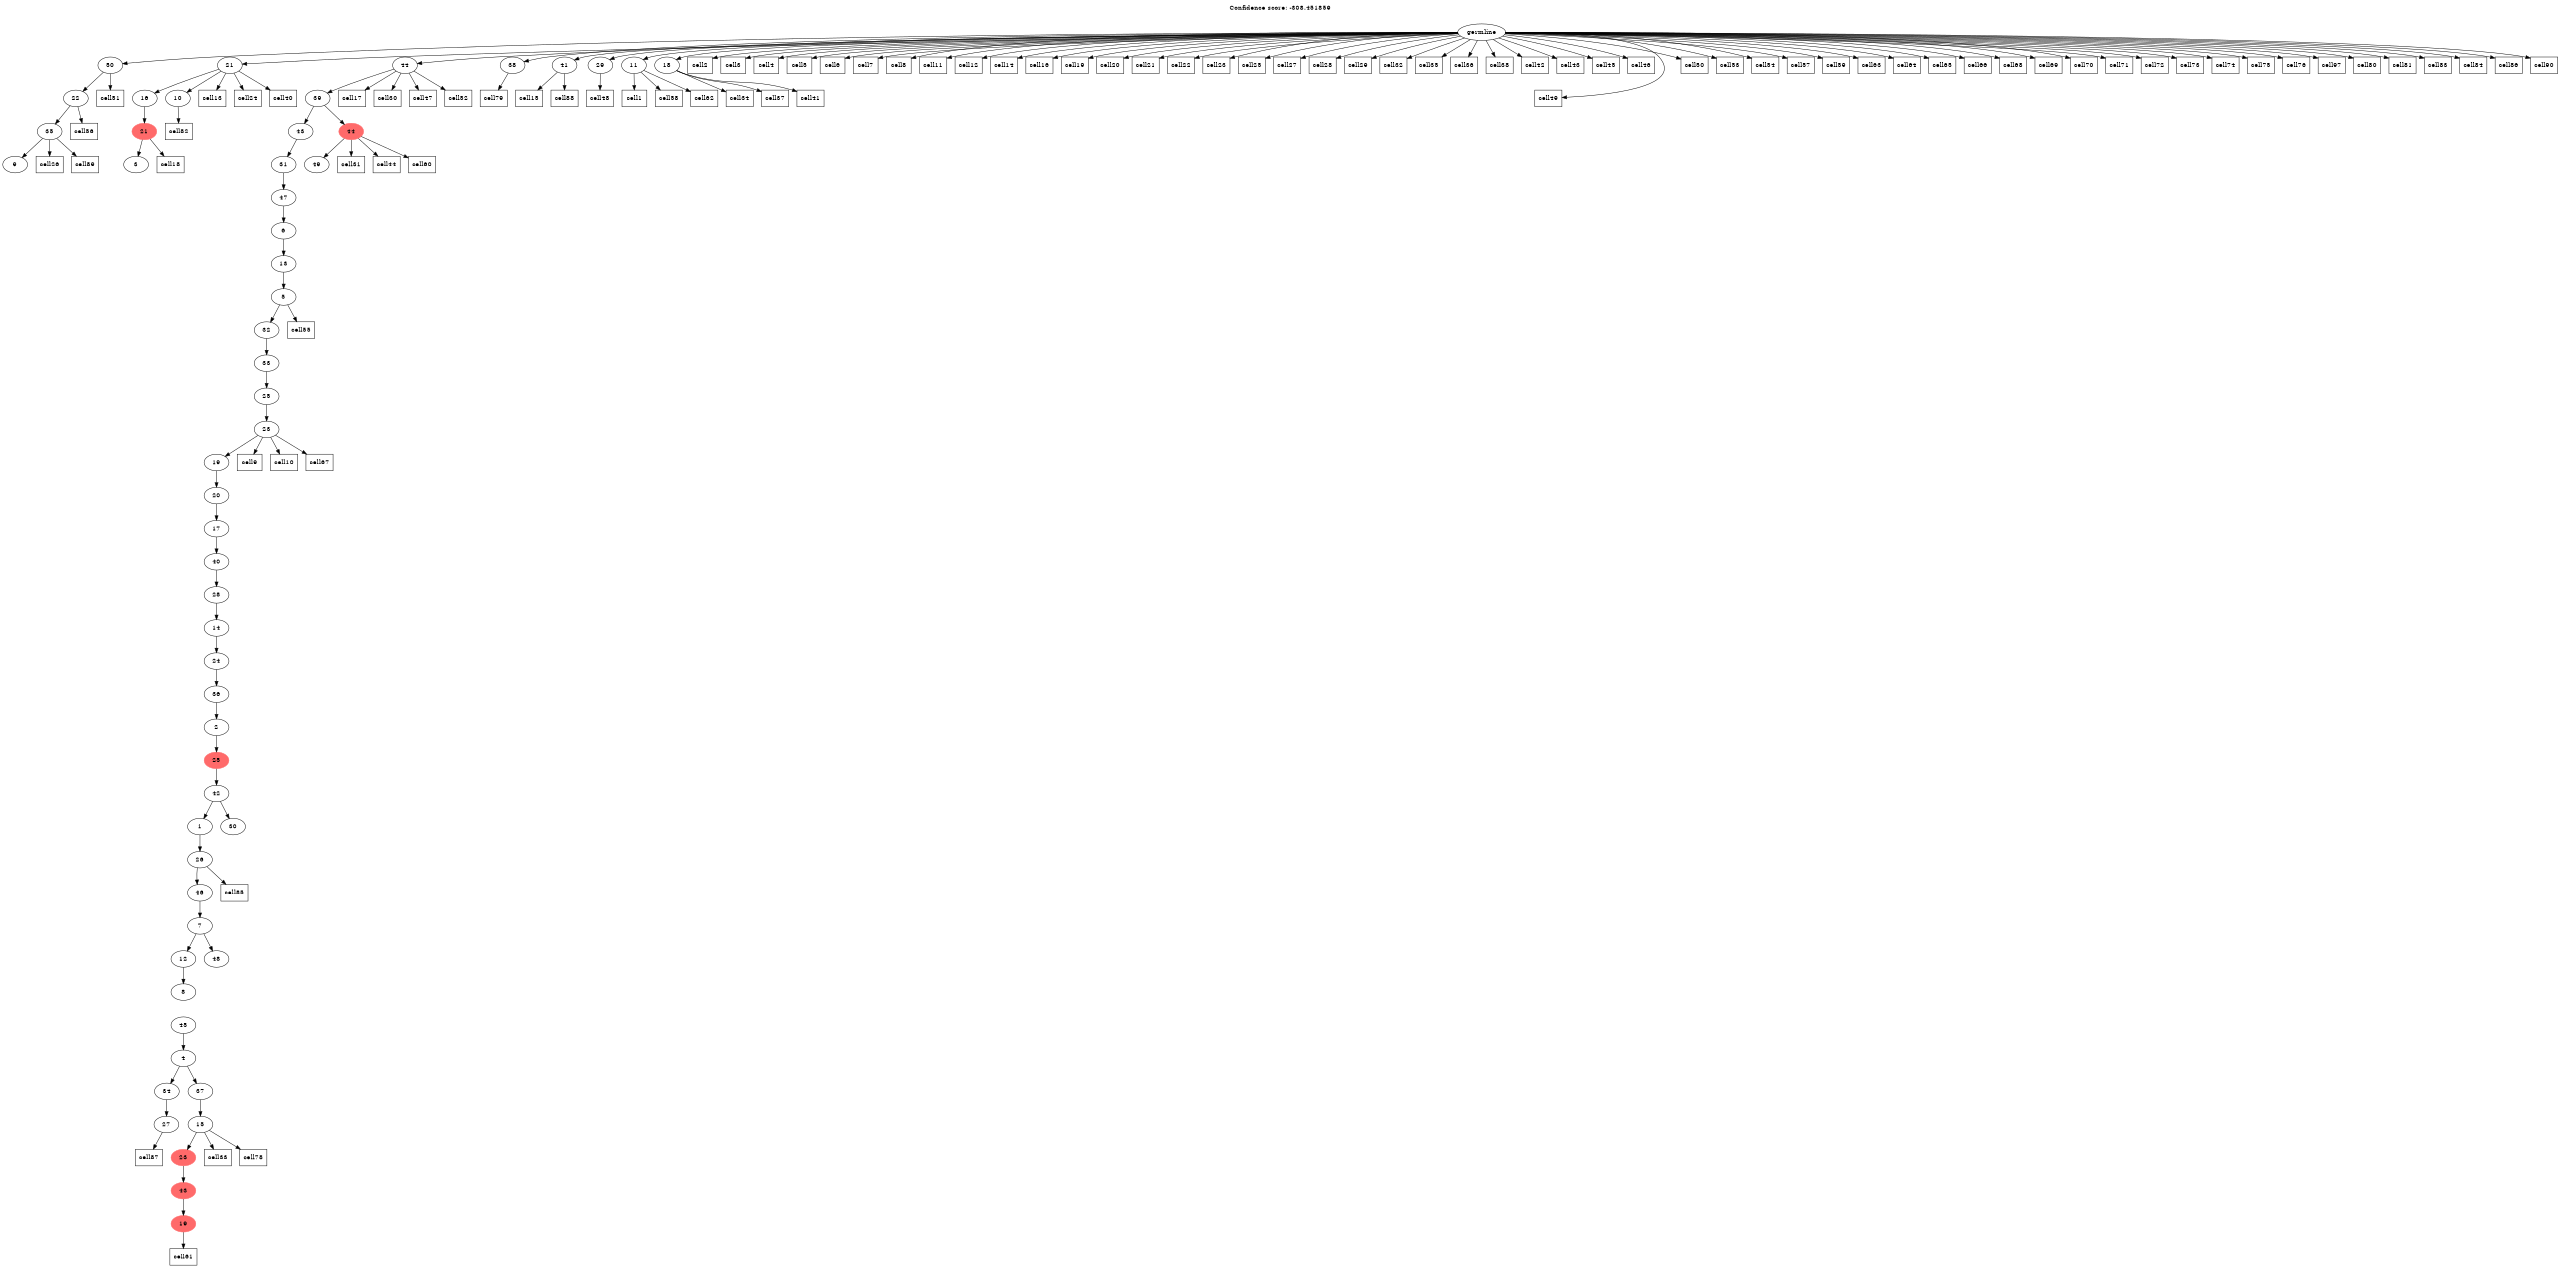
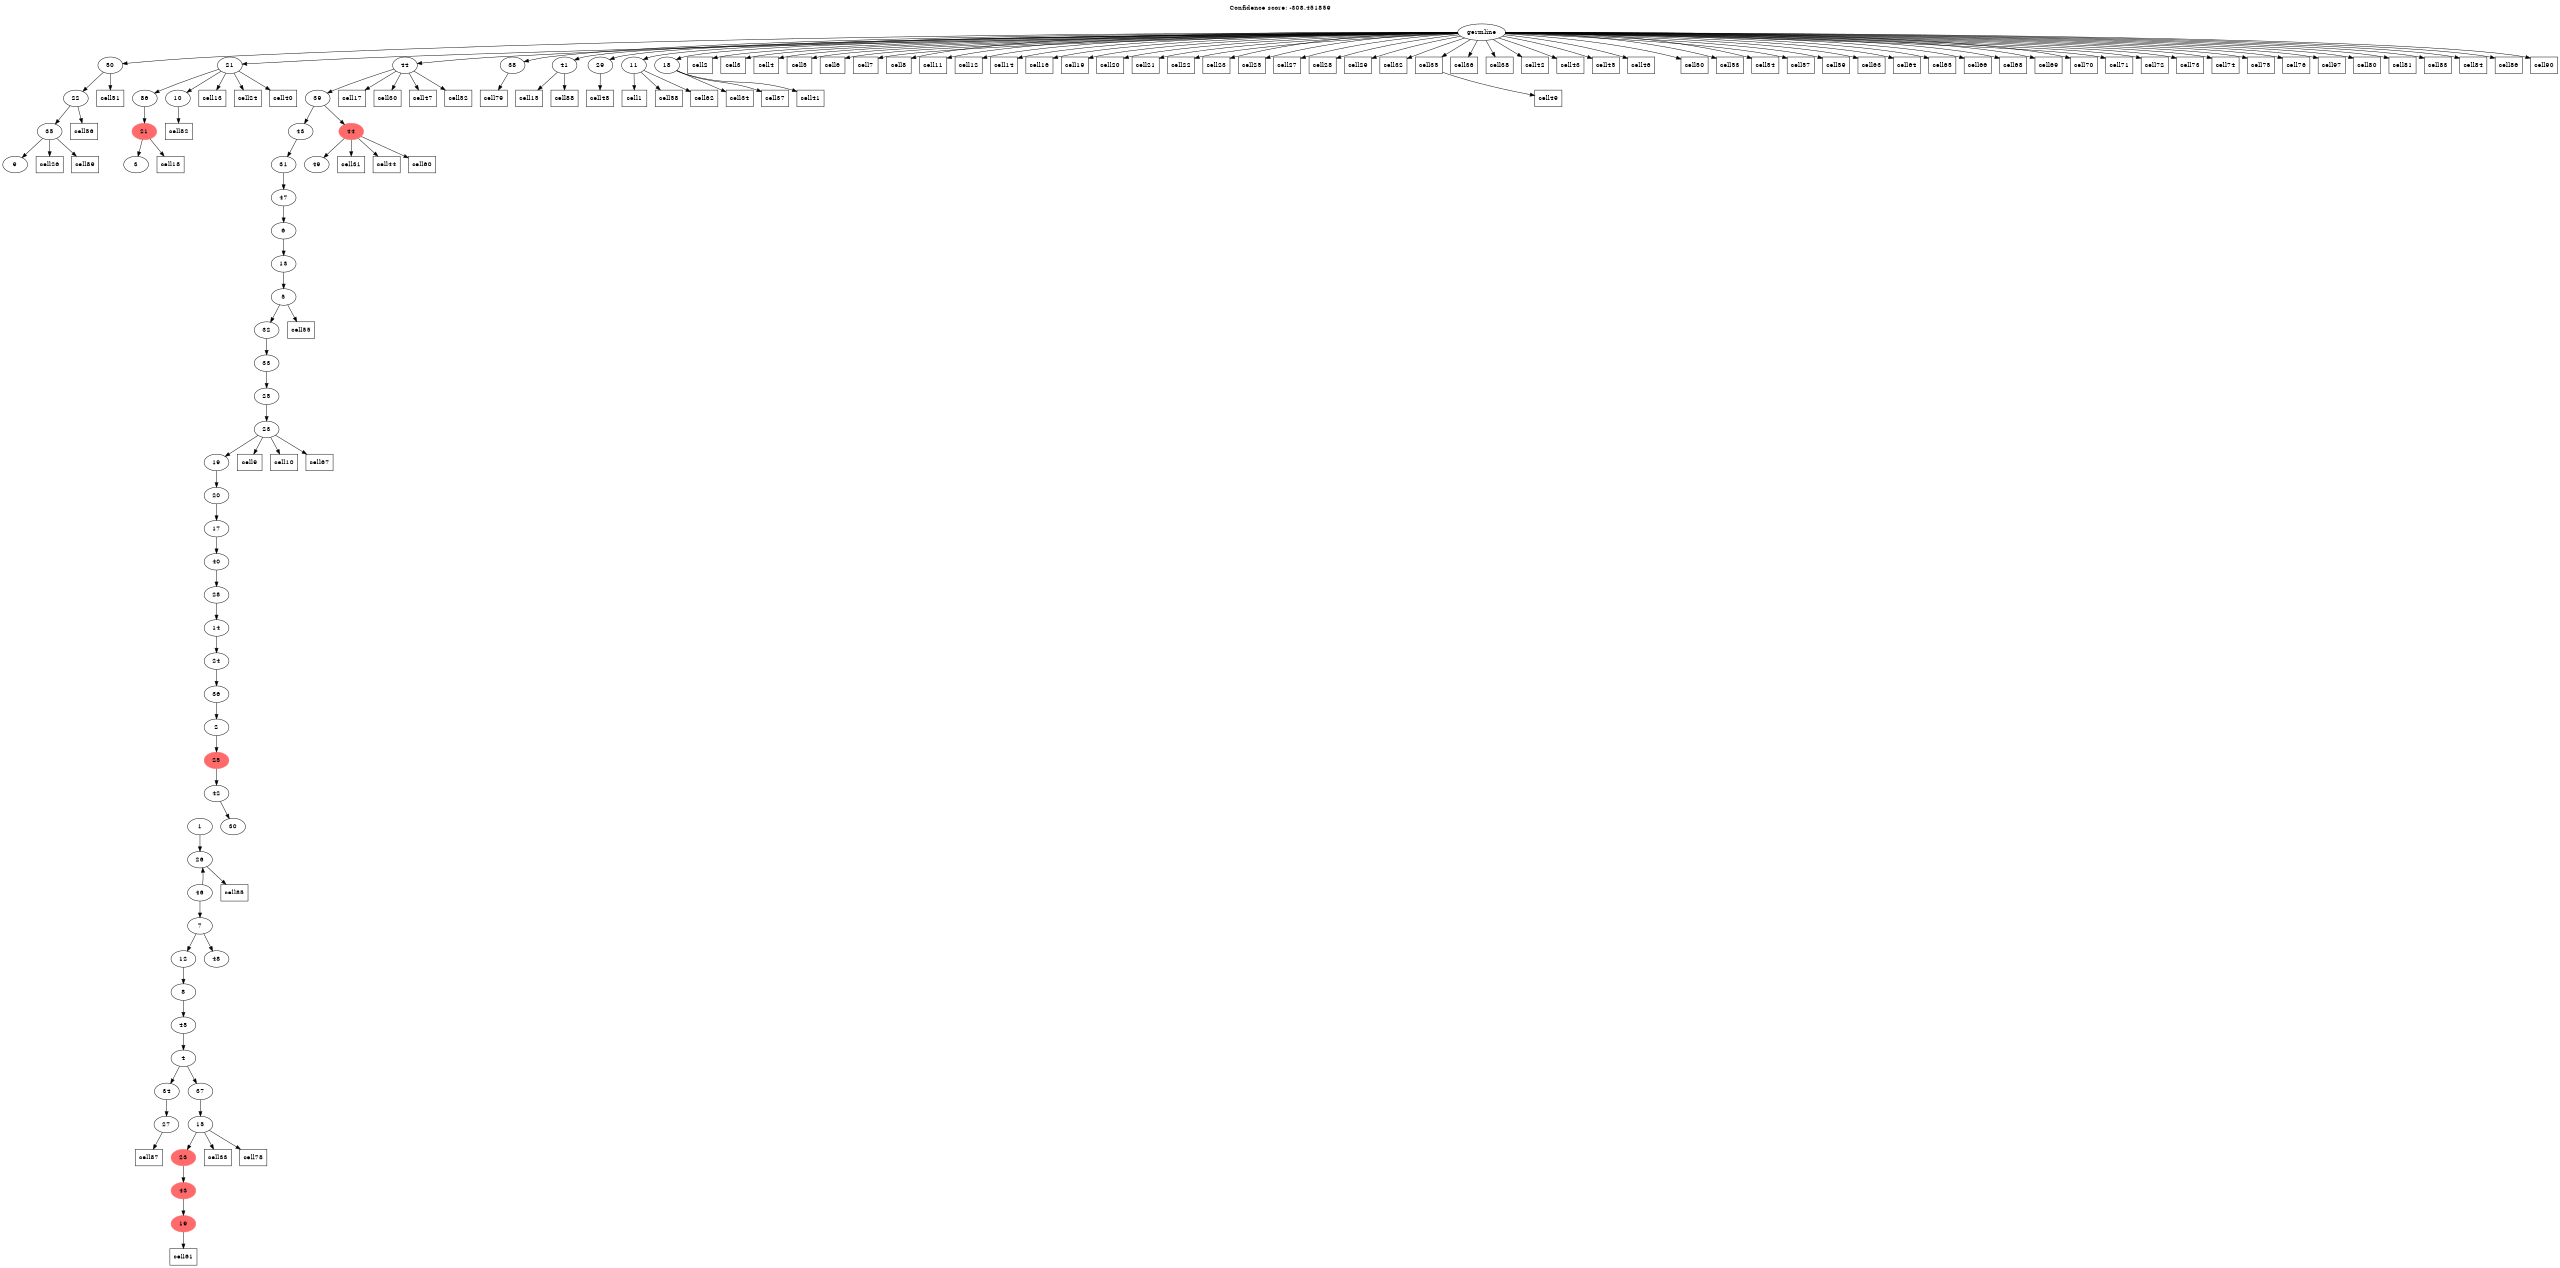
(1643, 47) -> (1486, 85)
(145, 98) -> (145, 98)
(209, 808) -> none
(197, 874) -> (203, 879)
none -> (183, 1006)
